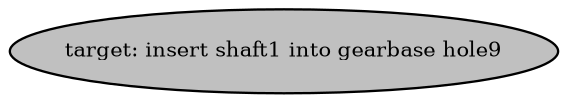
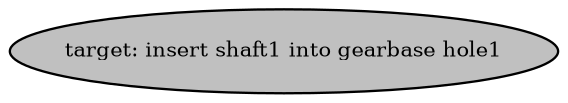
(284, 51) -> (284, 51)
